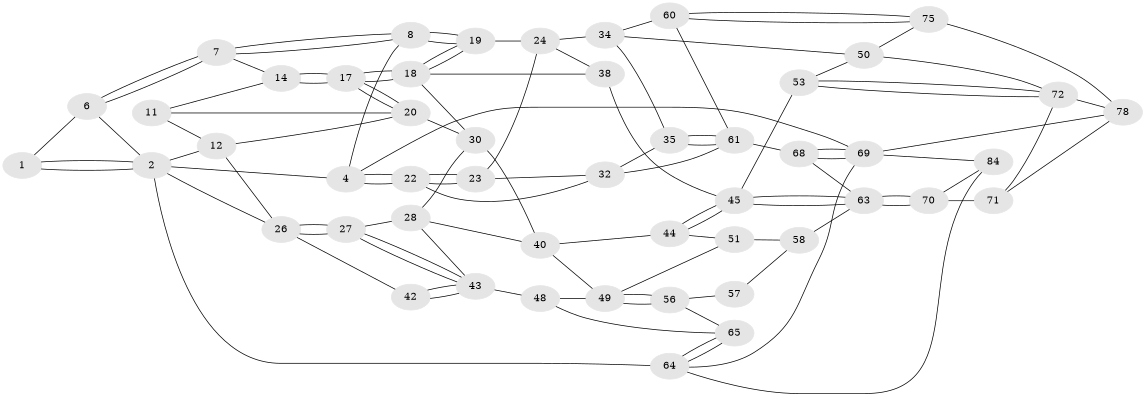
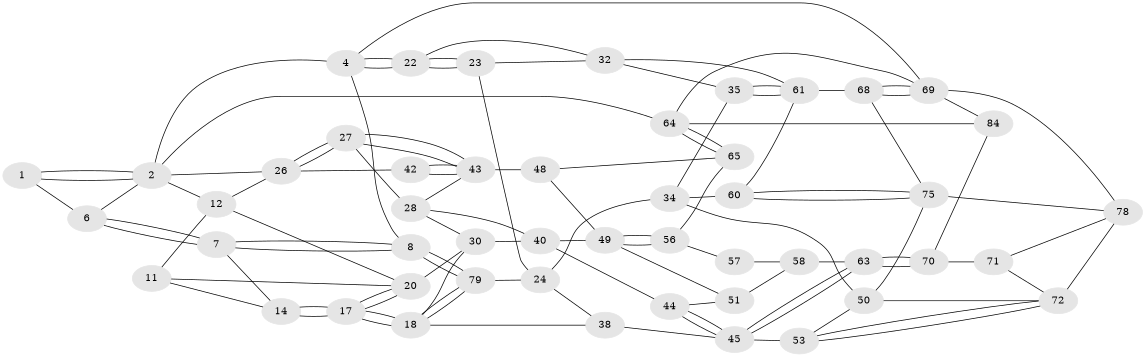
(476, 41) -> (476, 281)
(832, 177) -> (896, 143)
